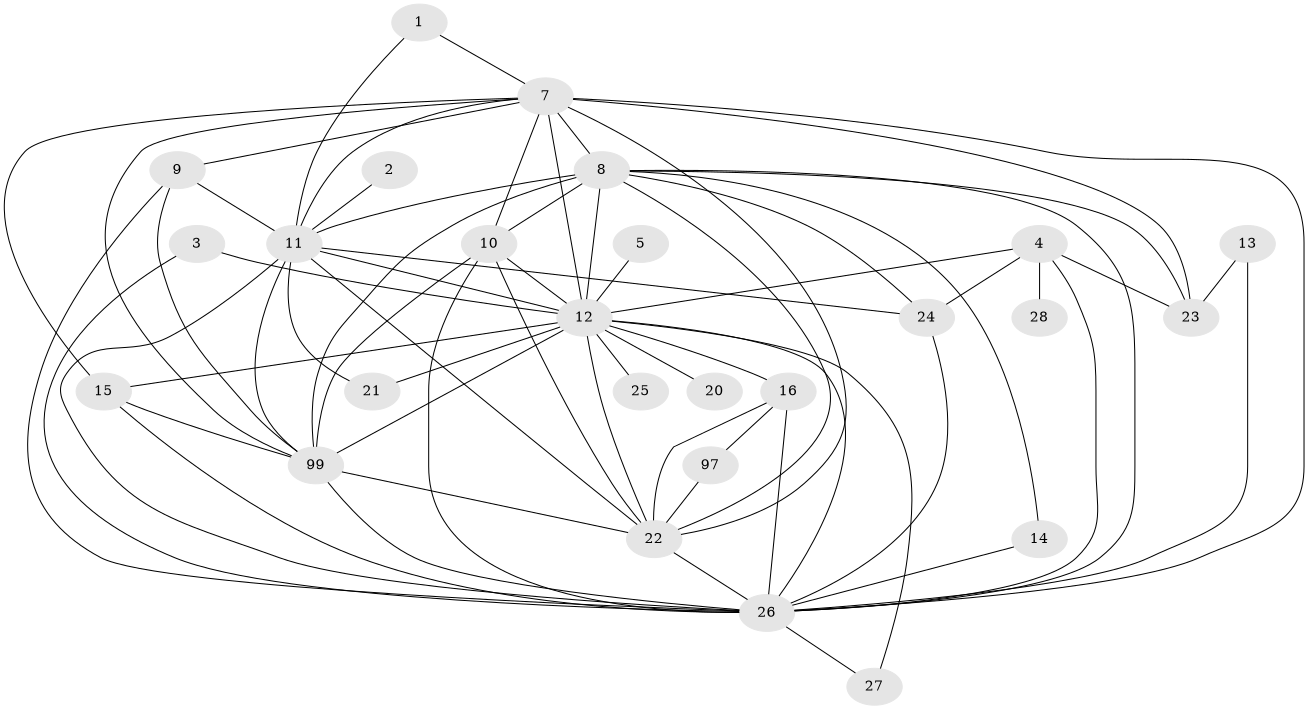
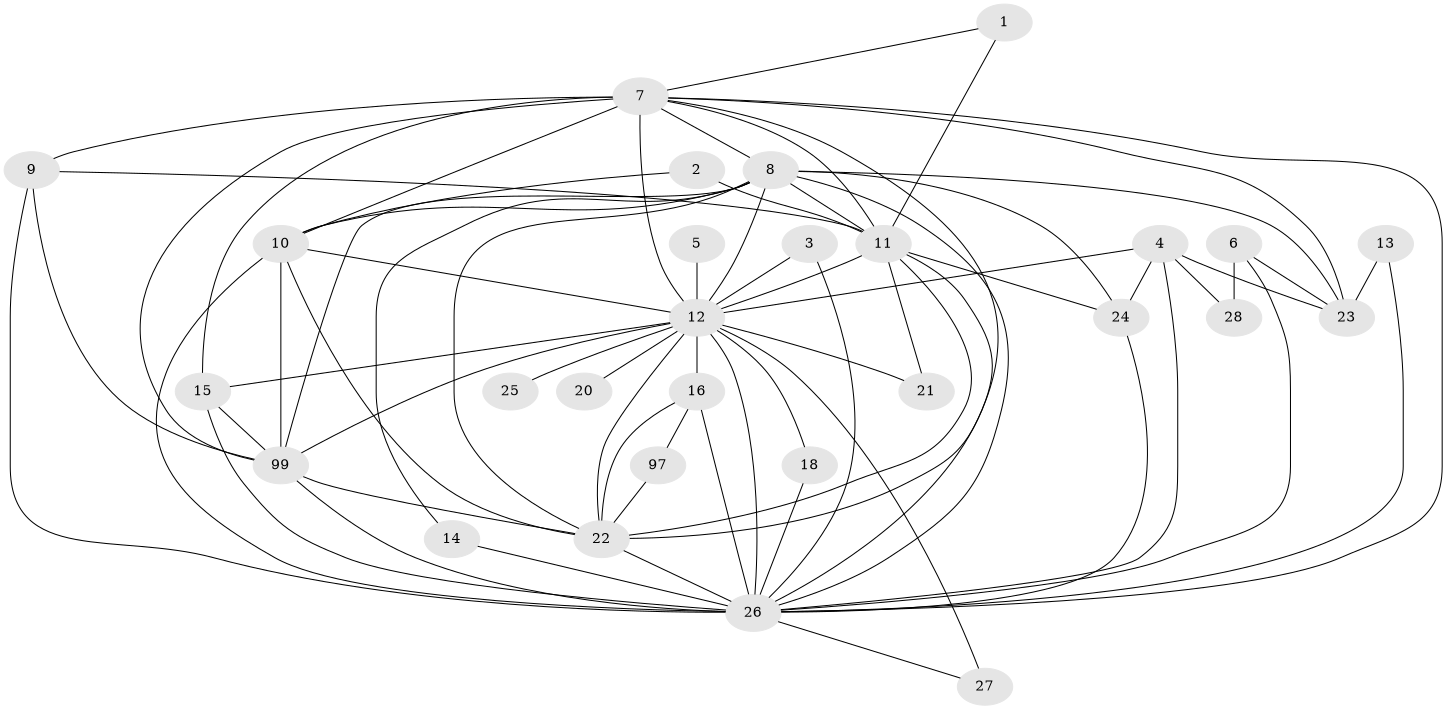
none -> (549, 184)
none -> (1234, 244)
(256, 361) -> none
none -> (810, 465)
